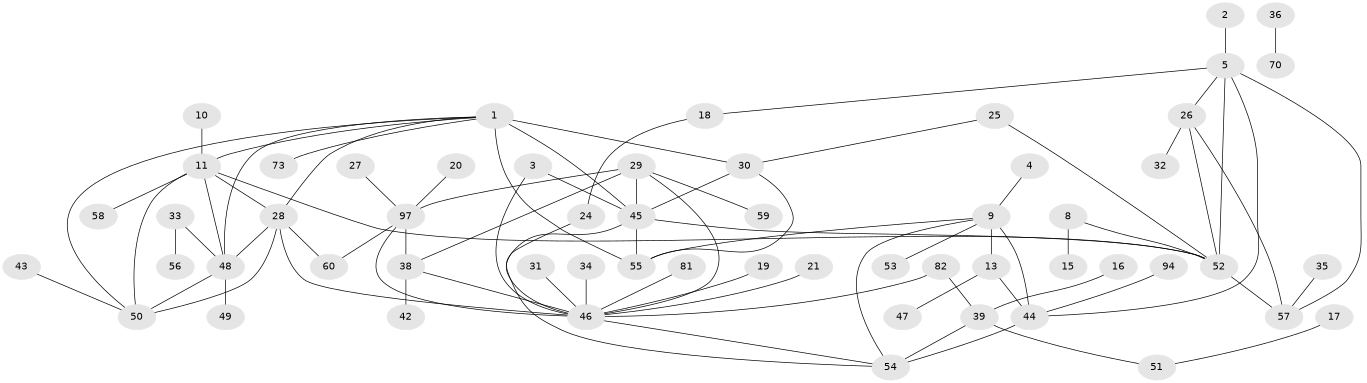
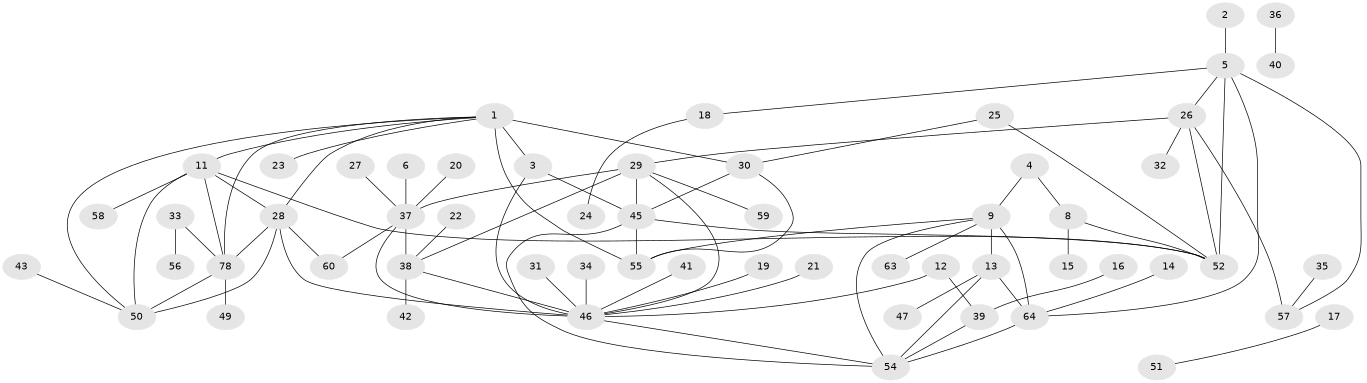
(1276, 66) -> (1276, 66)
(202, 116) -> none
none -> (924, 136)
(570, 162) -> (514, 141)
(279, 166) -> (279, 166)
none -> (406, 166)
none -> (1049, 191)
(406, 217) -> (406, 217)
none -> (456, 217)
(226, 267) -> (226, 267)
(506, 267) -> none
(687, 267) -> (687, 267)
(891, 267) -> (891, 267)
(941, 267) -> (941, 267)
(1169, 267) -> (1169, 267)
(1252, 292) -> none
none -> (941, 317)
(1030, 317) -> (1030, 317)
(1065, 348) -> none
